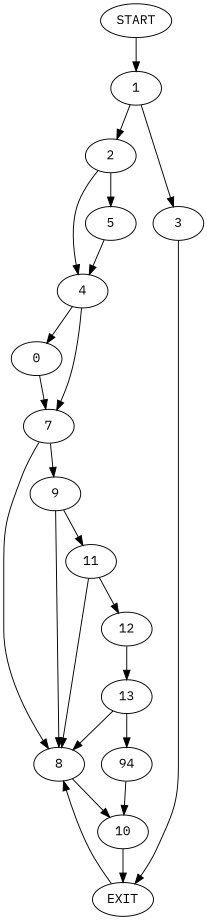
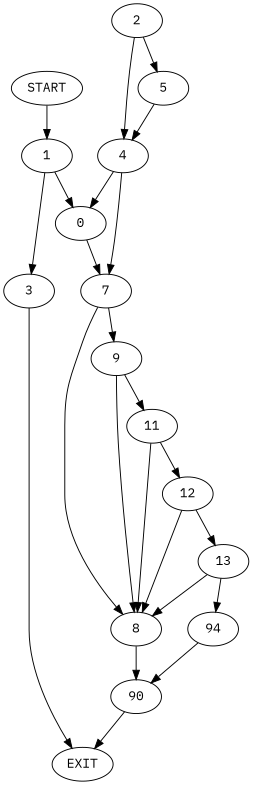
(125, 117) -> (62, 185)
(123, 832) -> (136, 697)
(84, 839) -> (164, 557)
